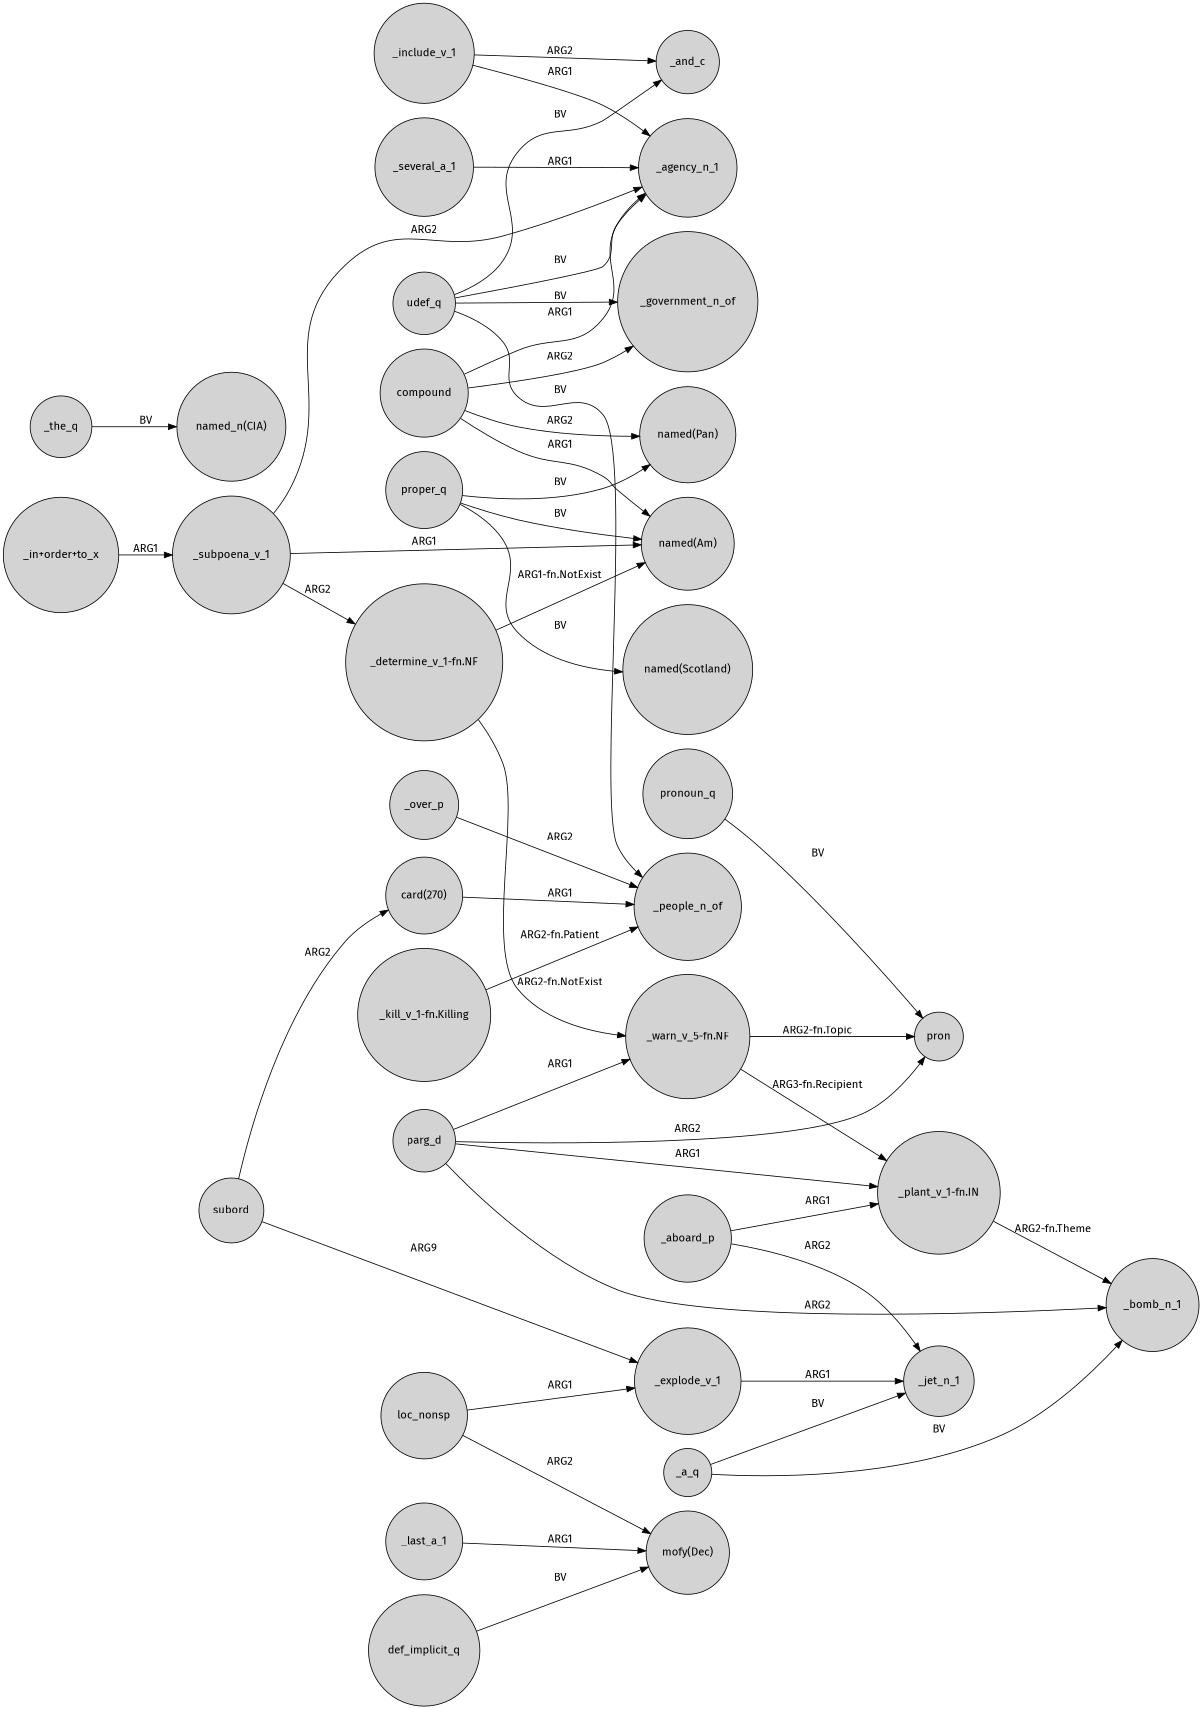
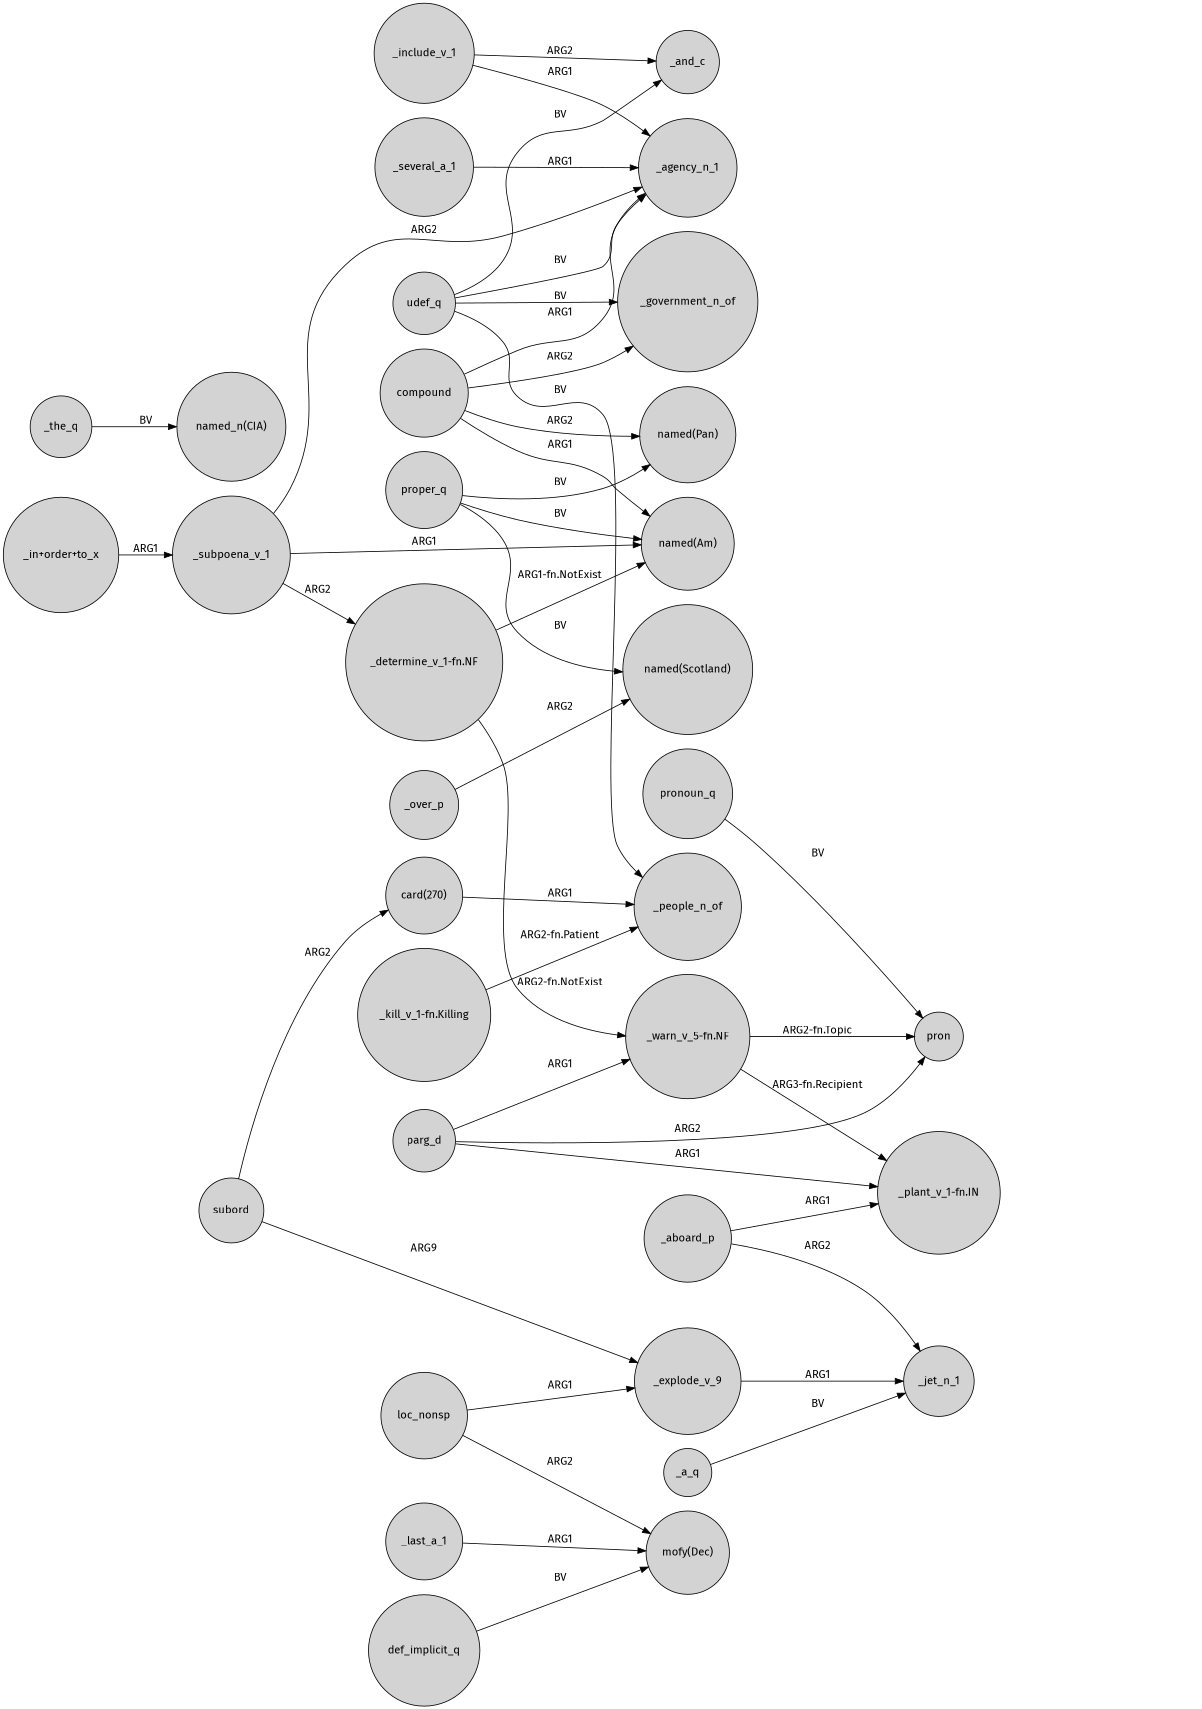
(543, 851) -> (539, 746)
(1153, 1305) -> none
(688, 1381) -> (688, 1381)
